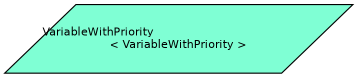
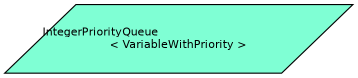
(179, 39) -> (179, 39)
